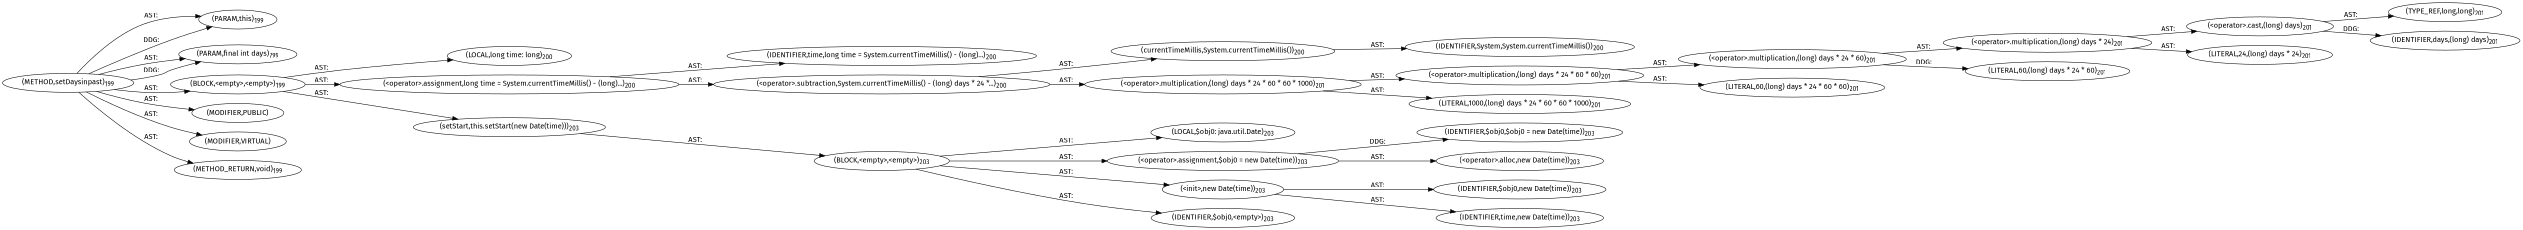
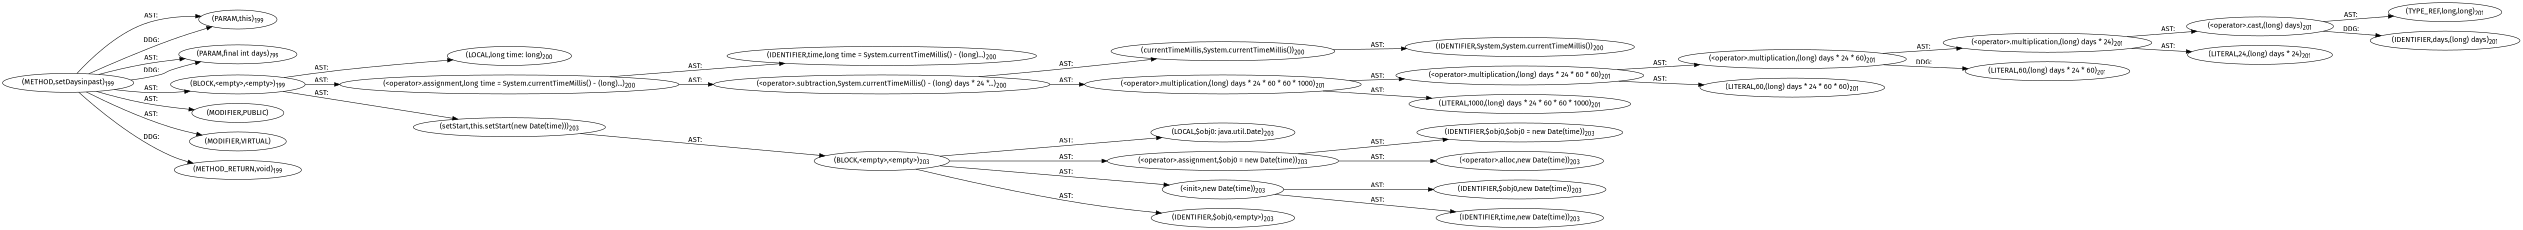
(152, 137) -> (152, 137)
(1379, 142) -> (1379, 142)
